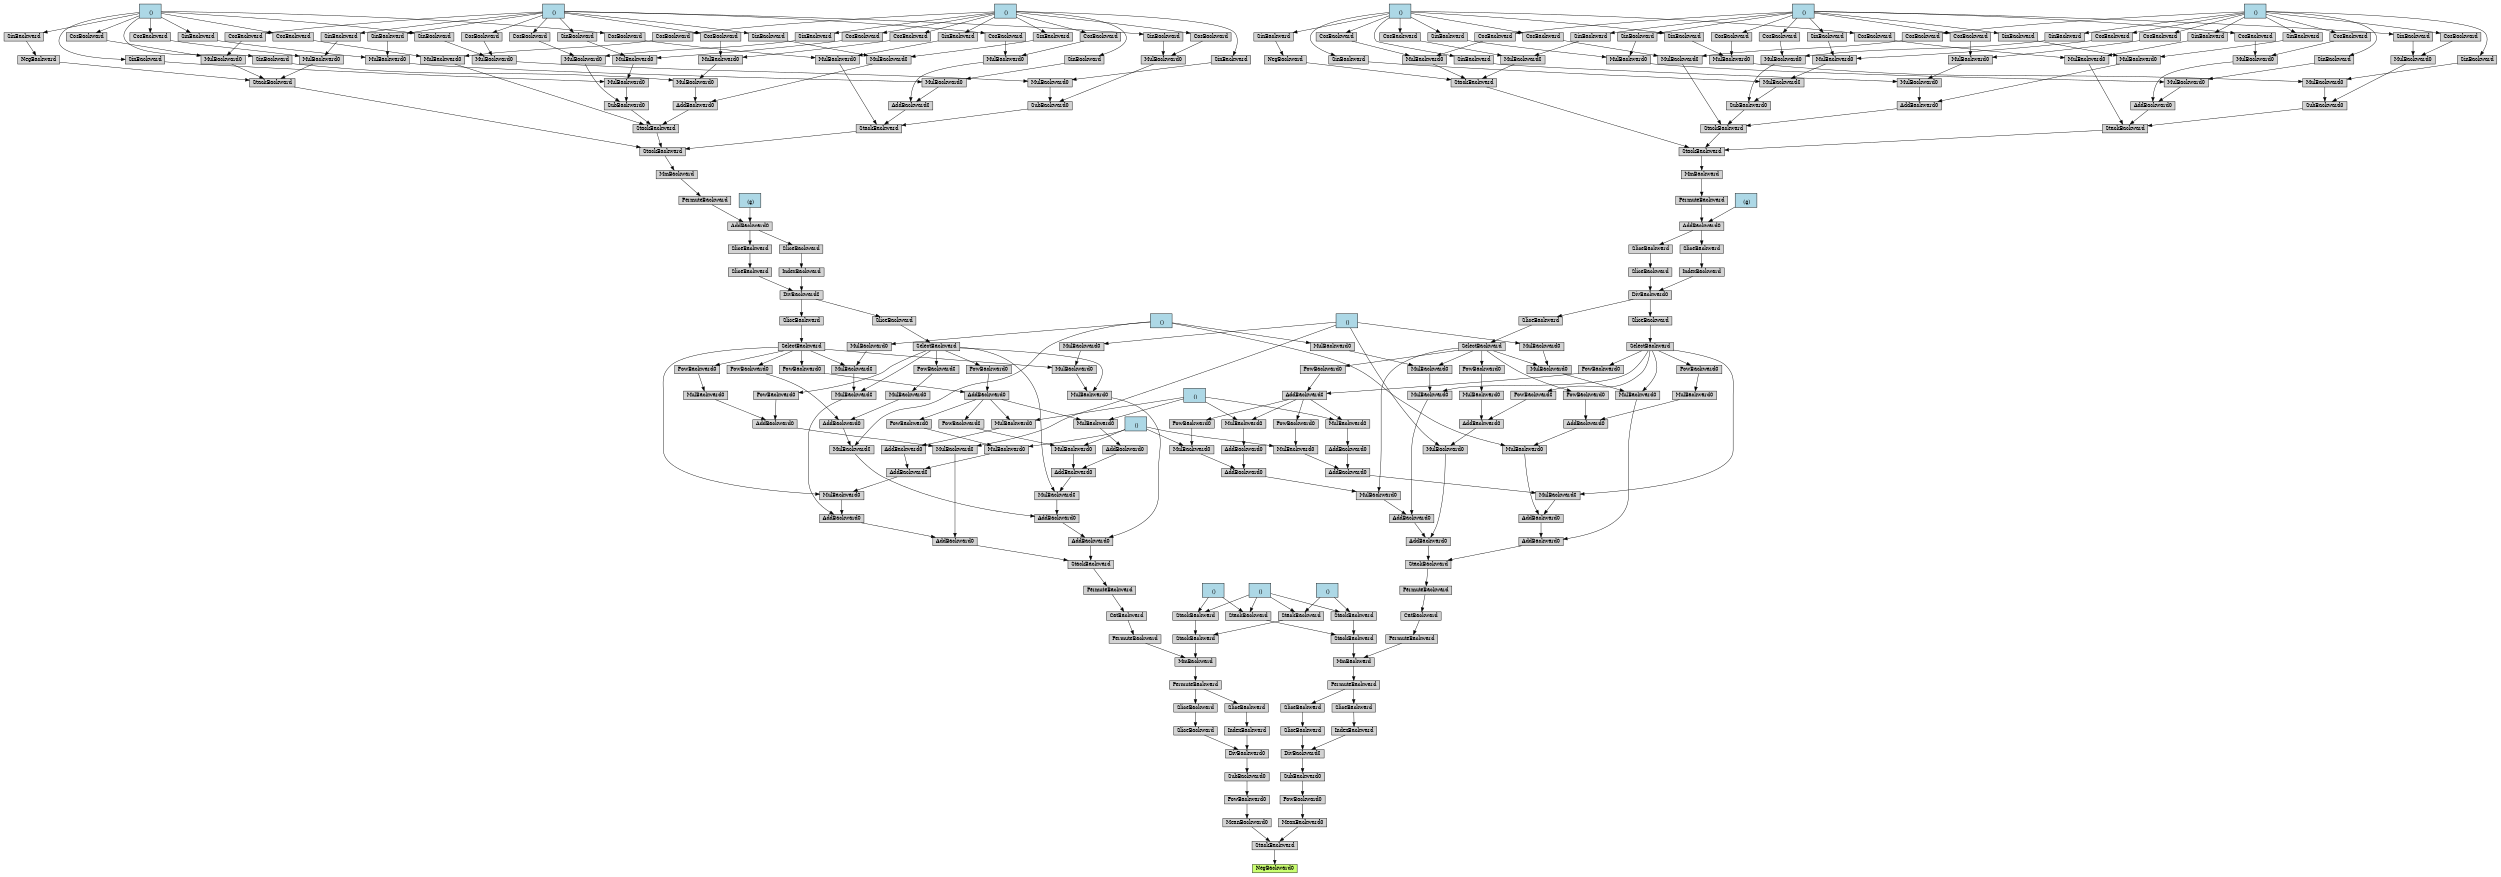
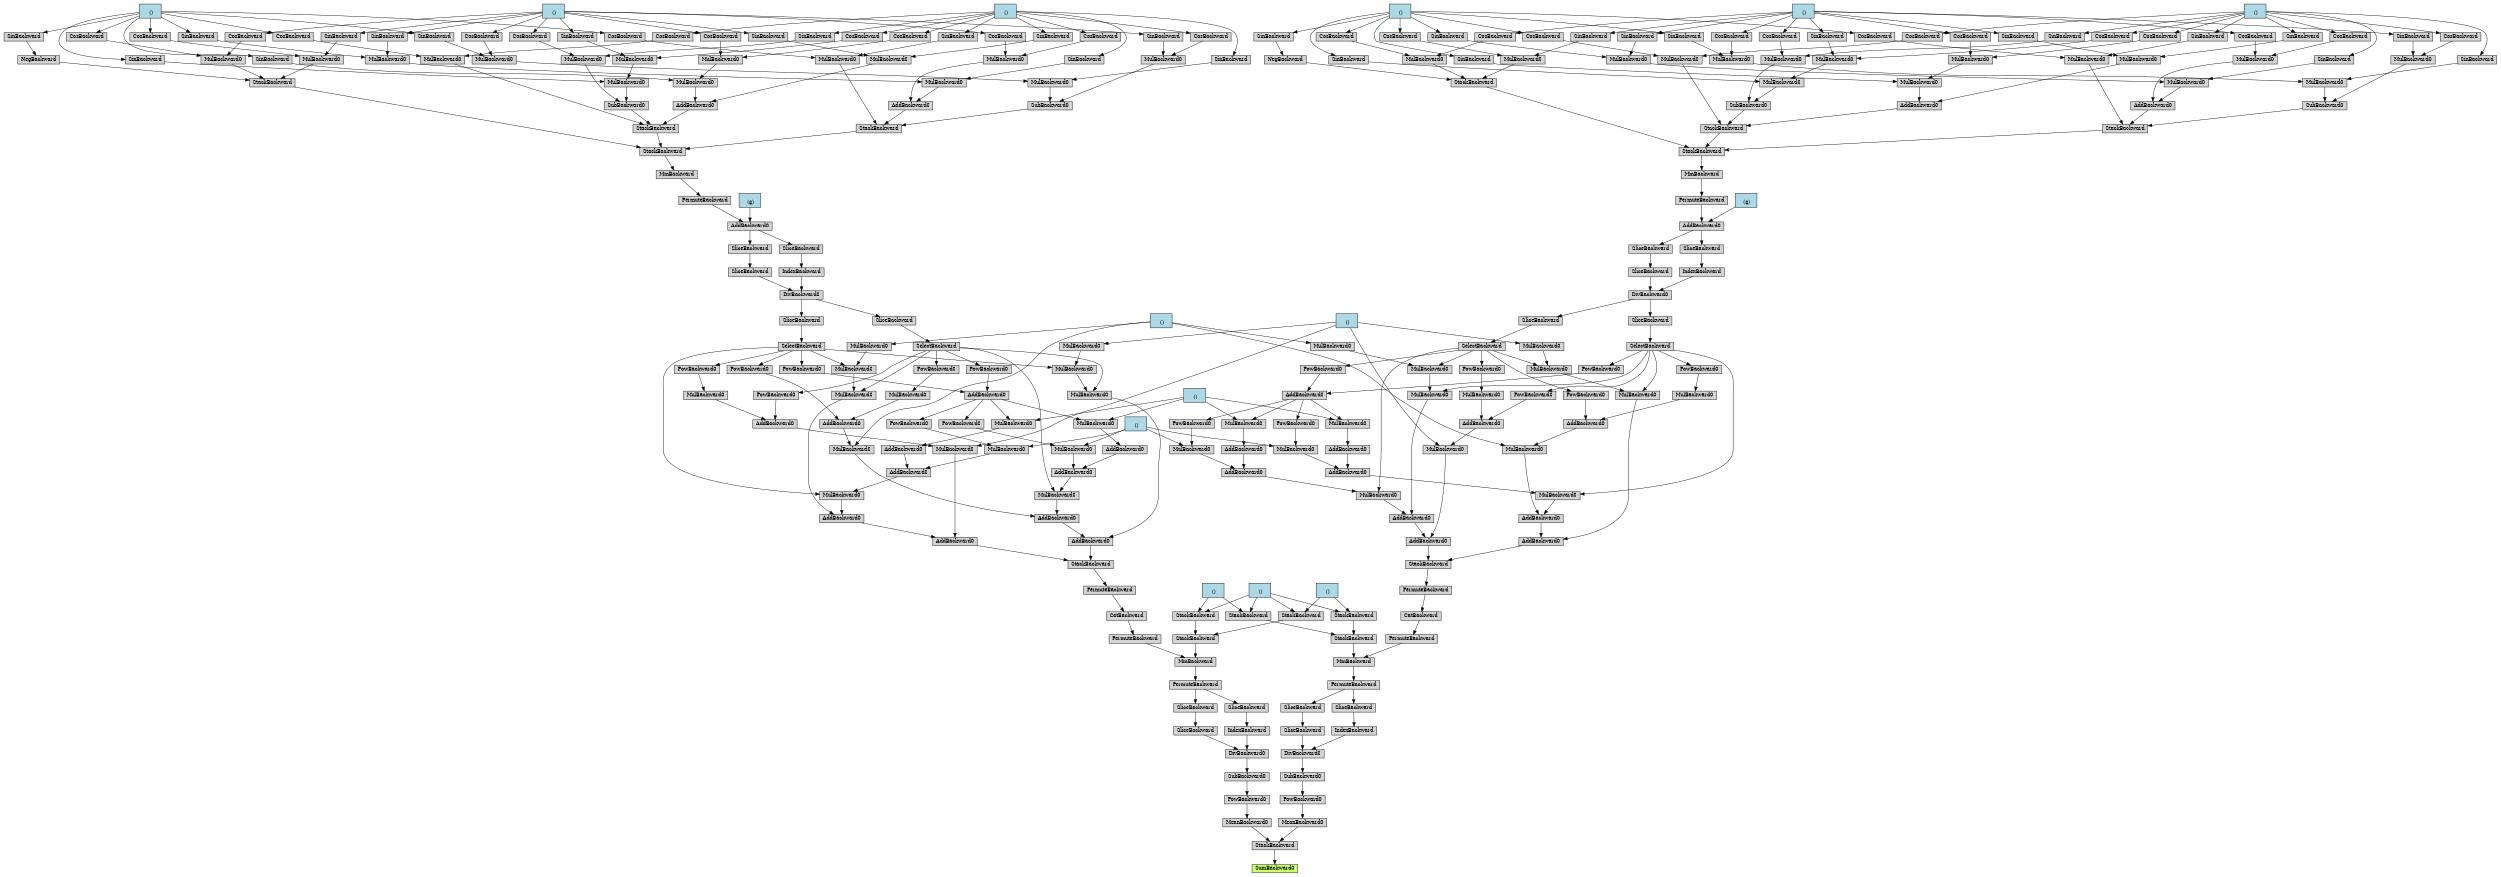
(1275, 869) -> (1275, 869)
